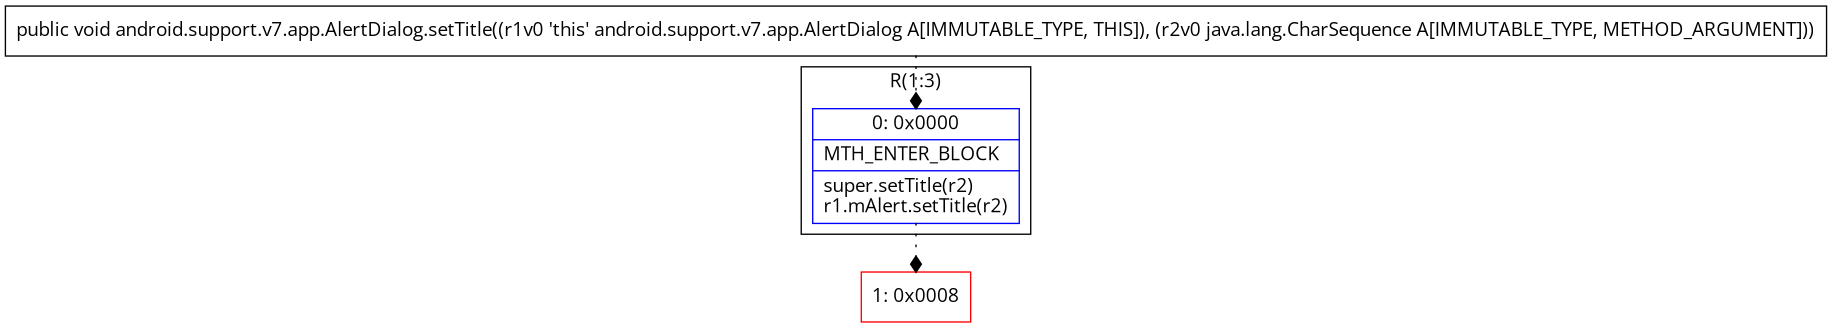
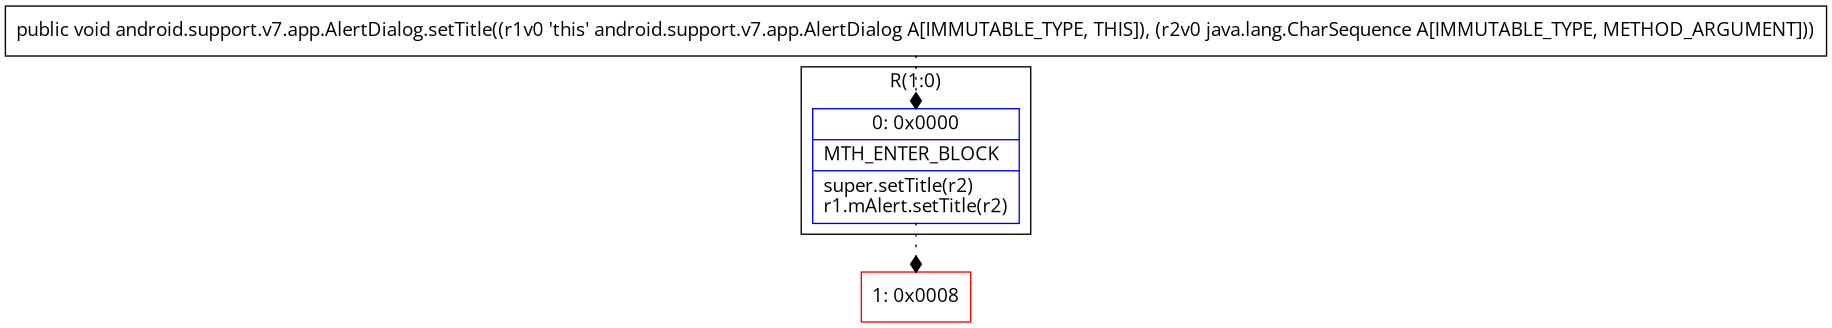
(916, 82) -> (916, 82)
